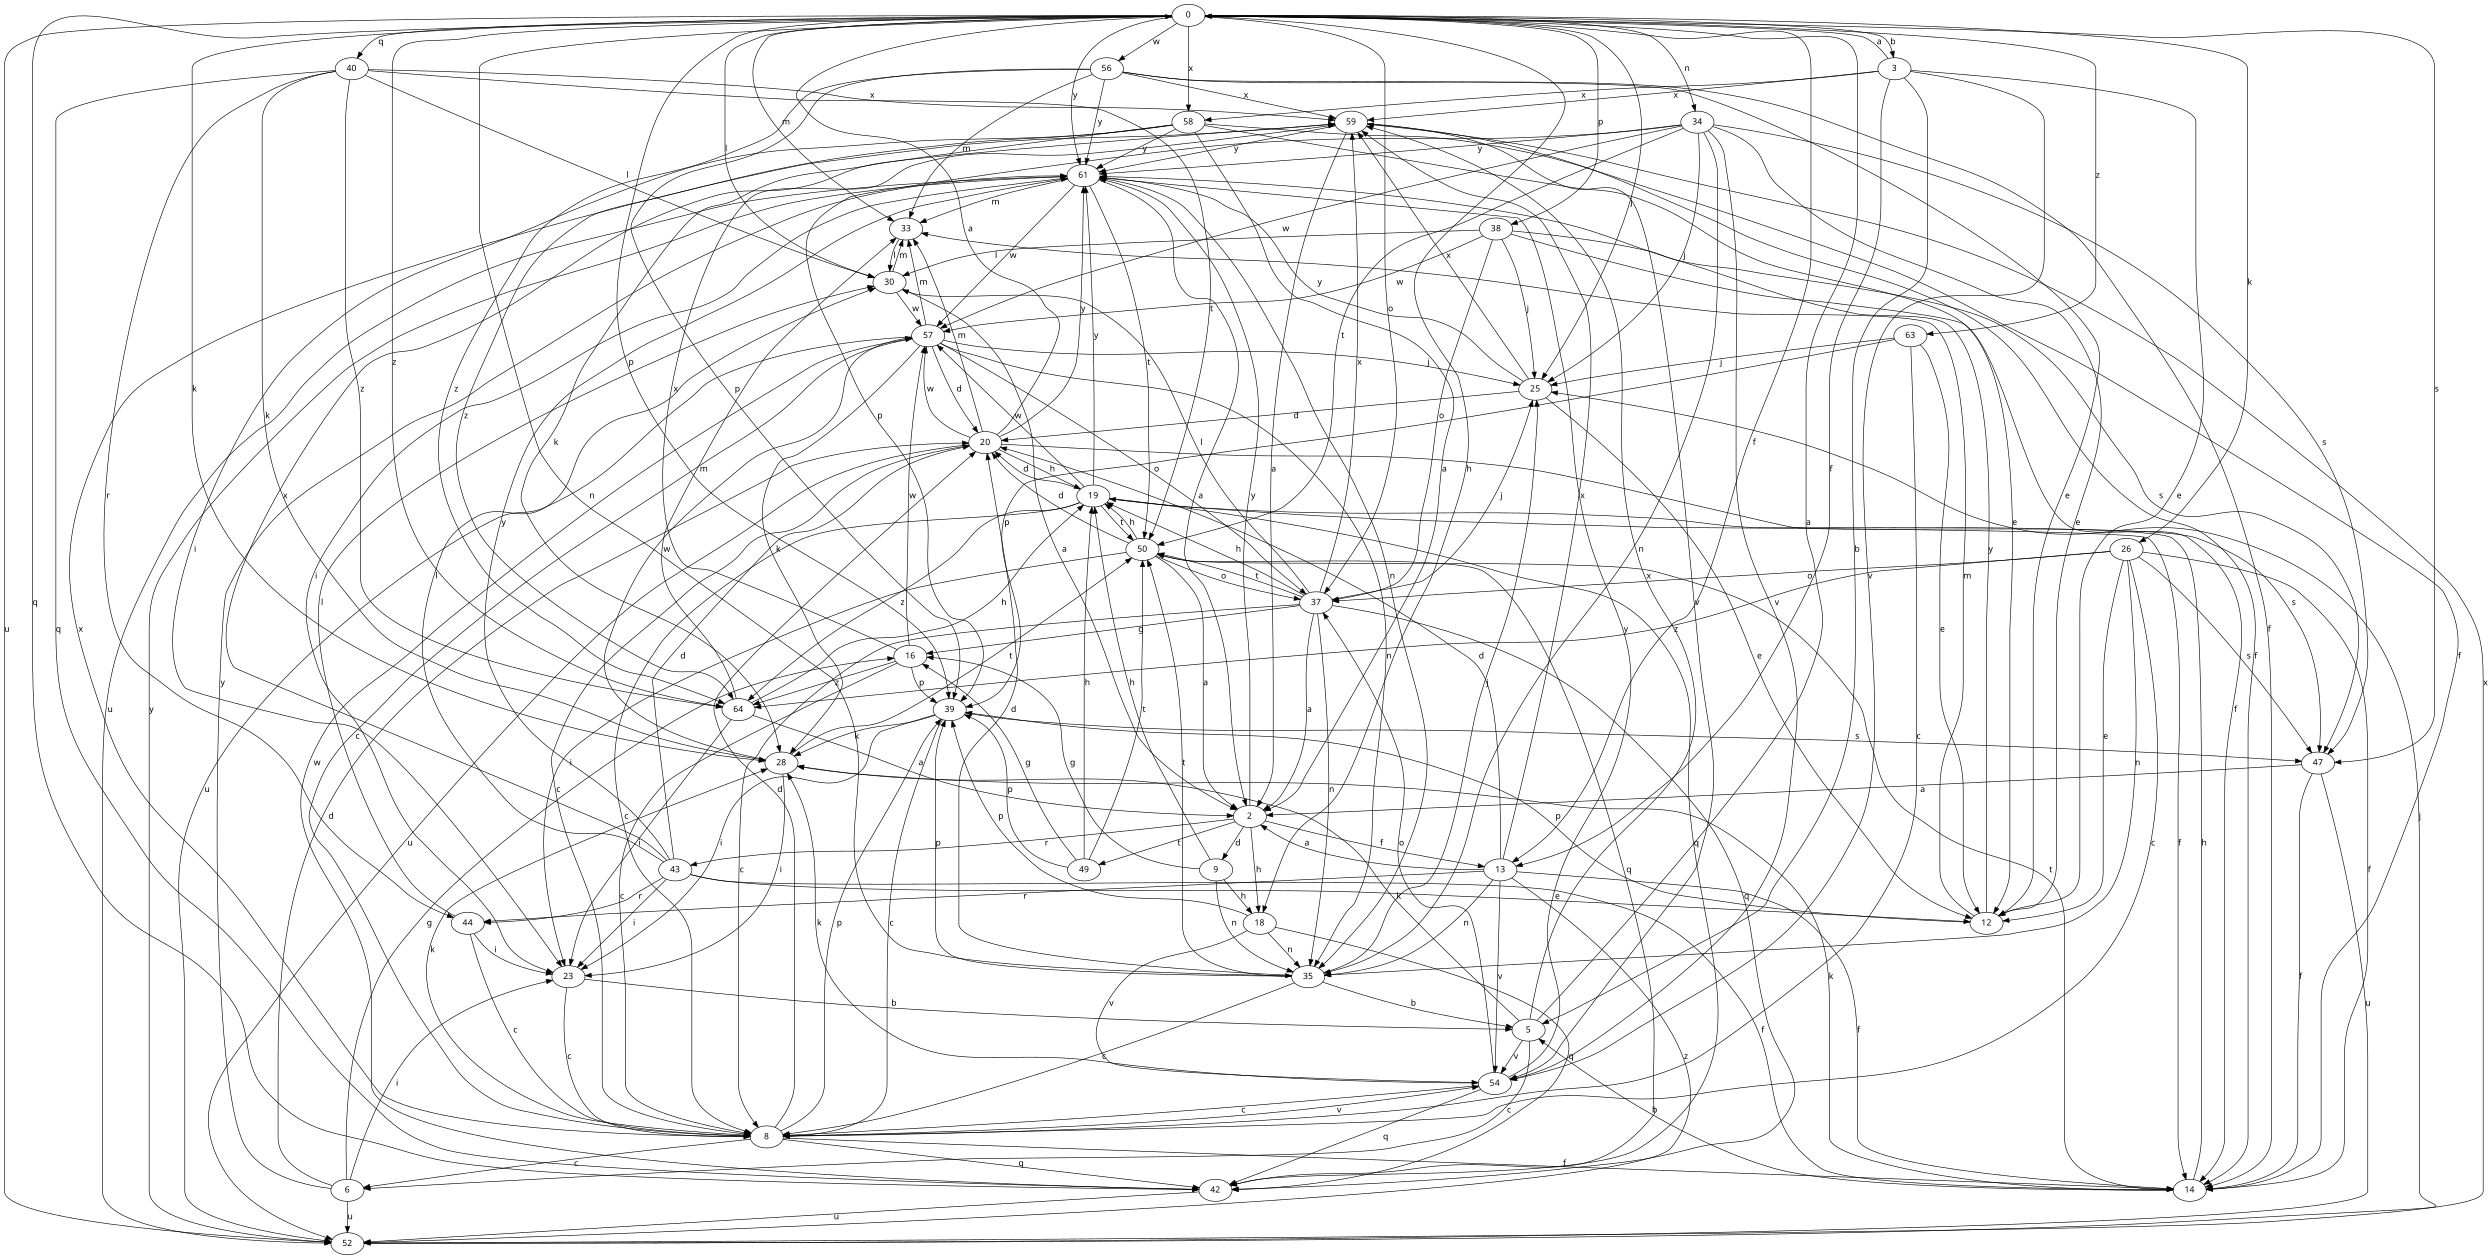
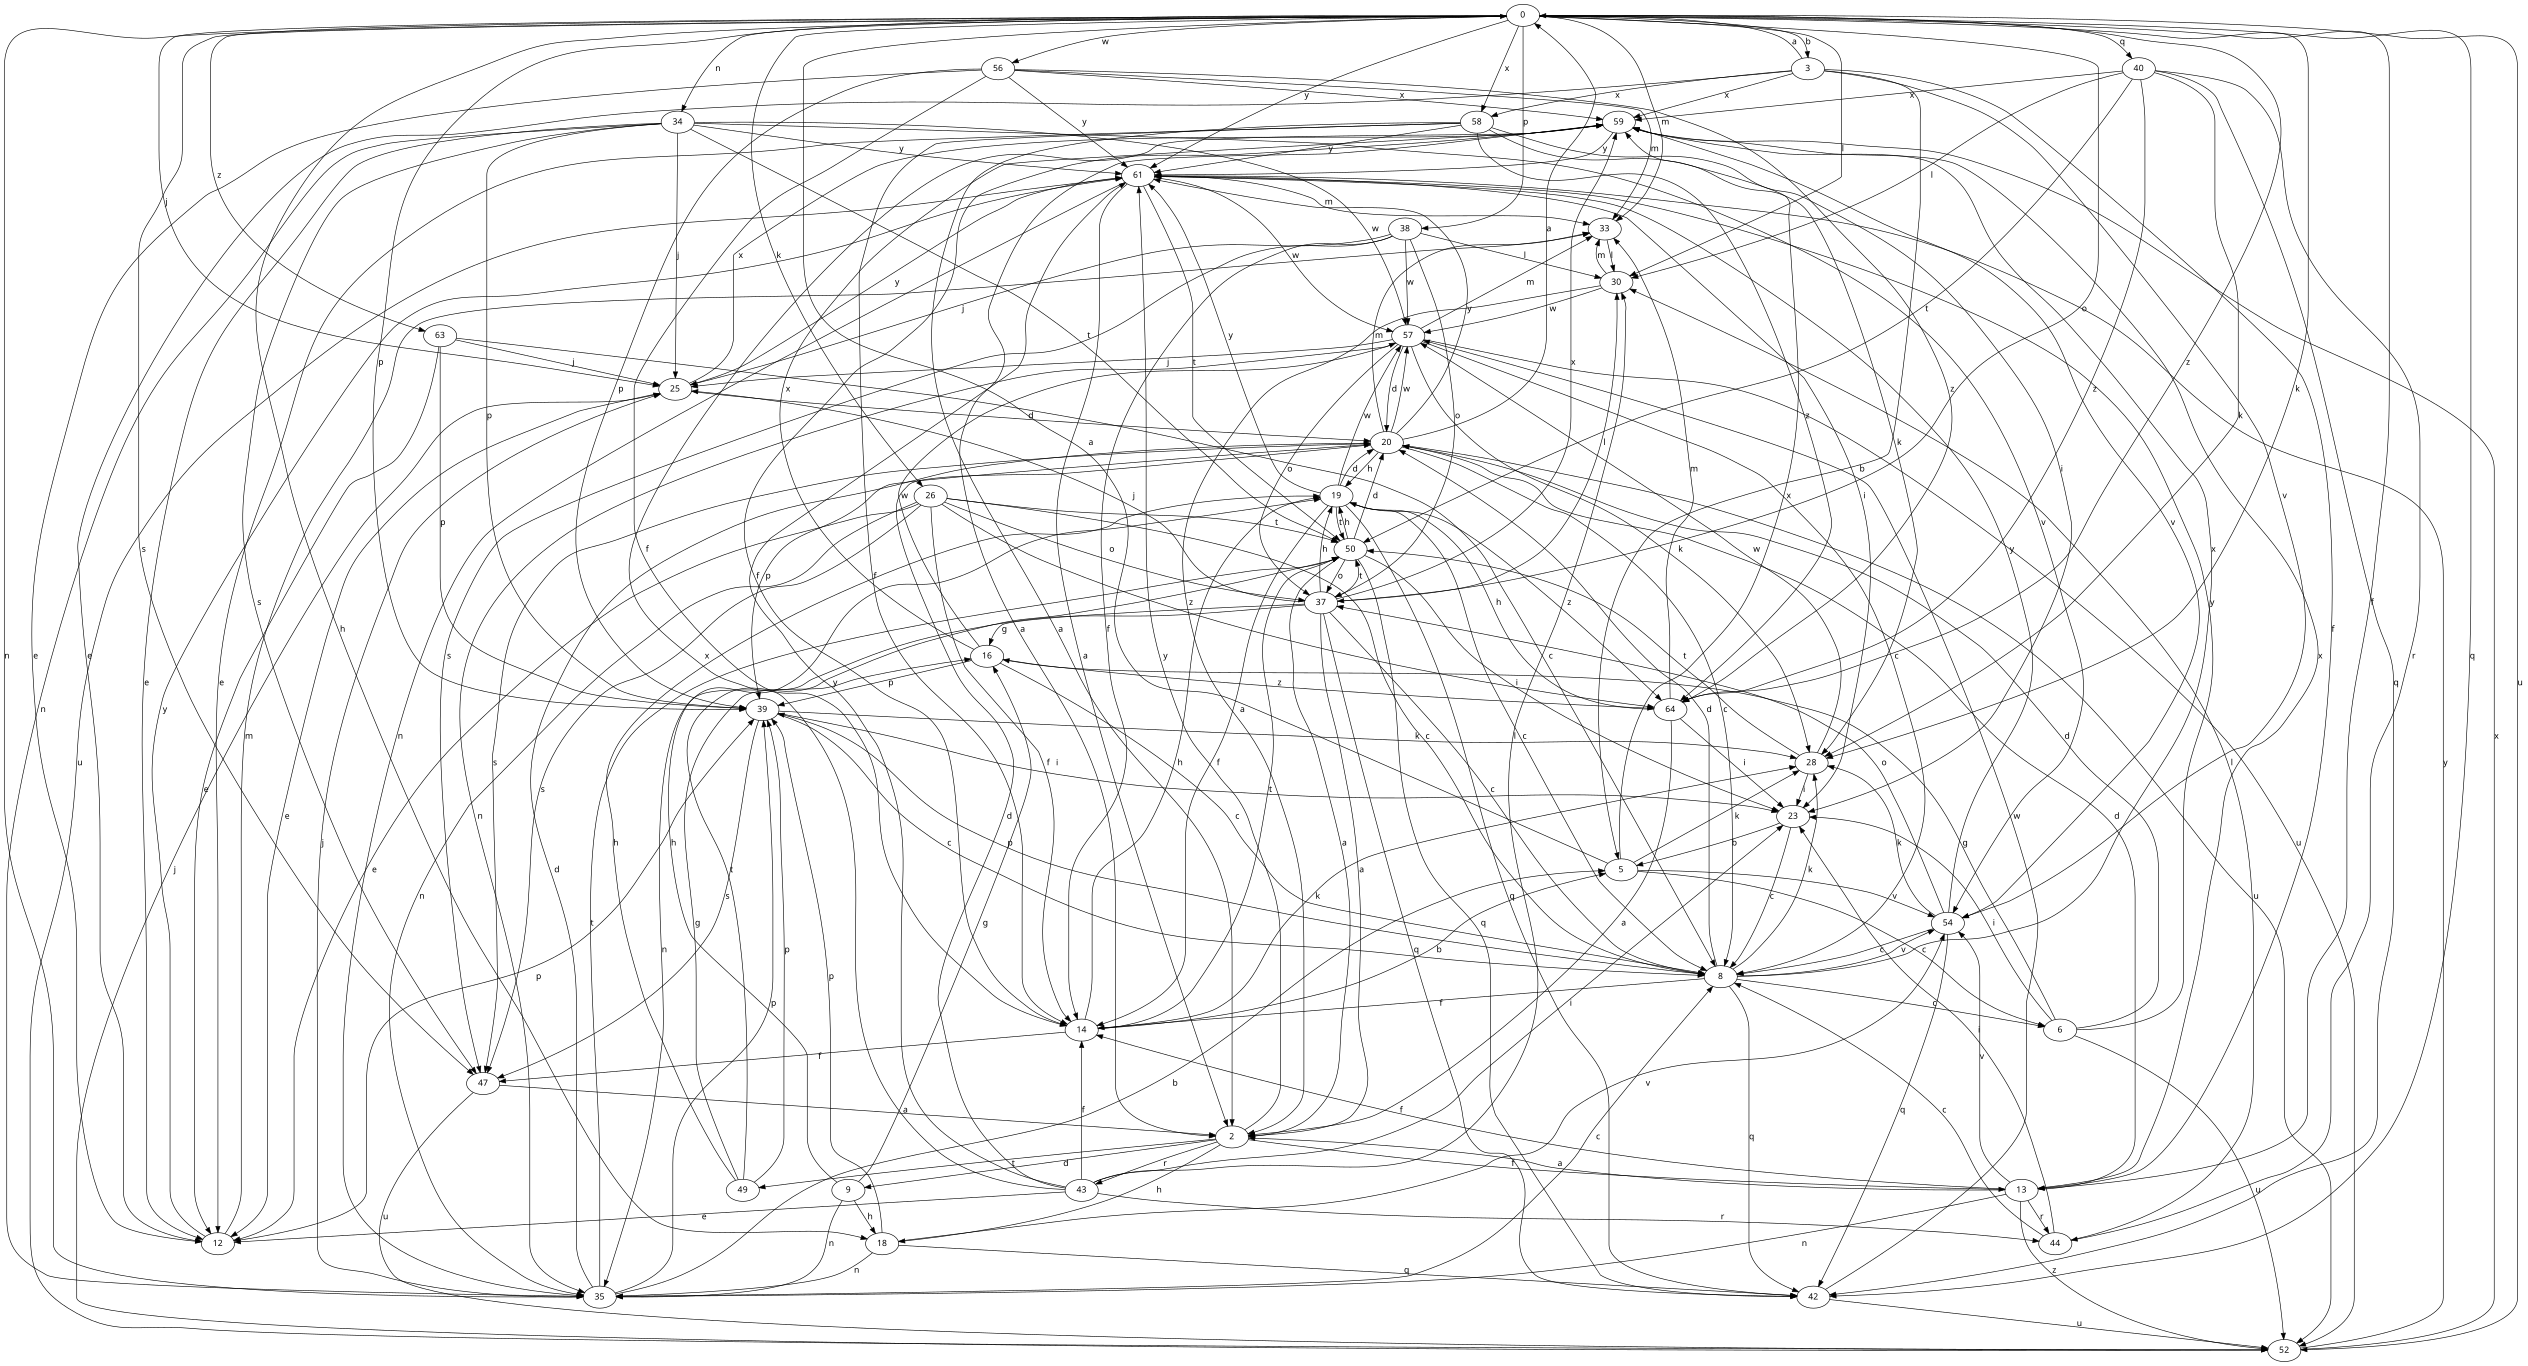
none -> (1086, 466)
none -> (1121, 514)
(2299, 1009) -> (799, 1055)
